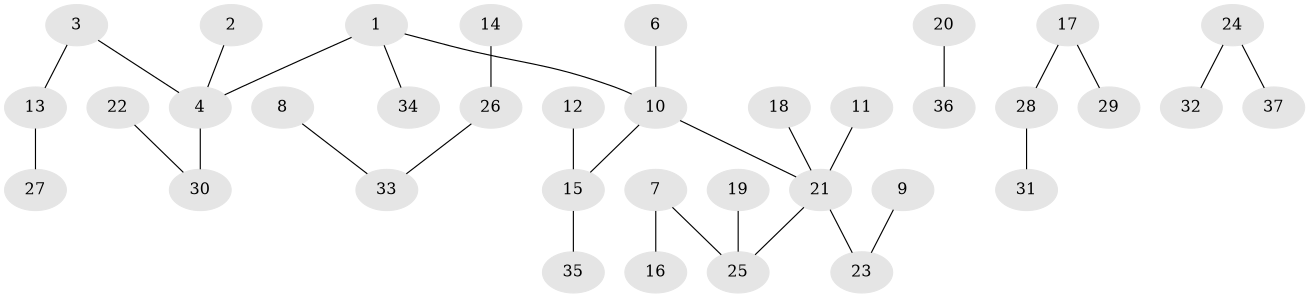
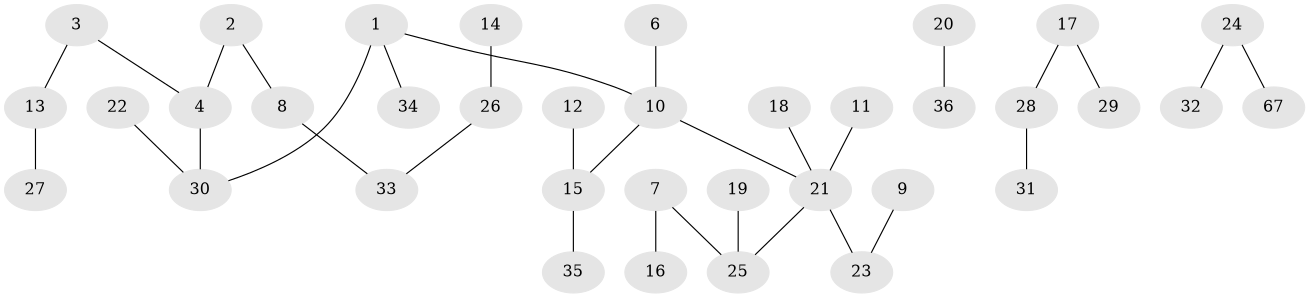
none -> (257, 66)
(288, 66) -> (322, 129)
(1274, 108) -> (1274, 108)
